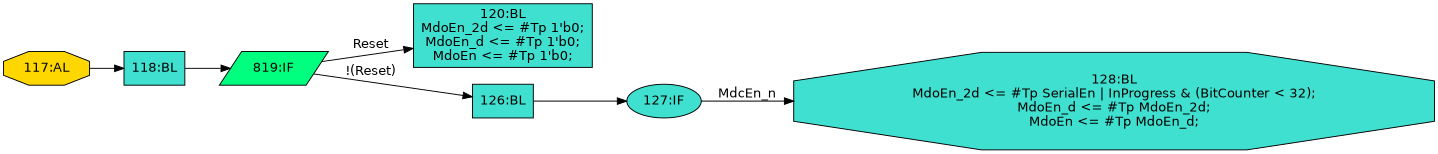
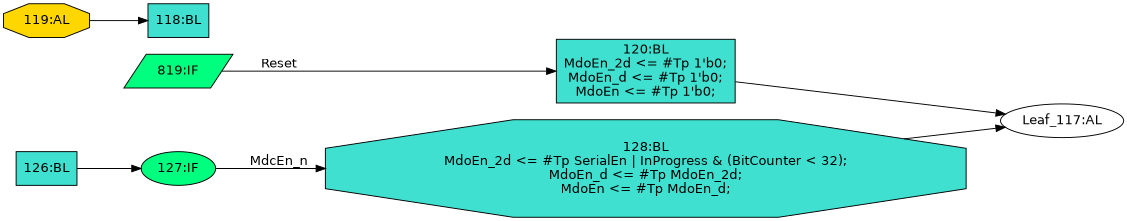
(47, 68) -> (47, 21)
(203, 68) -> none
(388, 85) -> none
(664, 101) -> (178, 168)
none -> (1062, 121)
